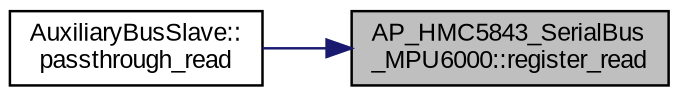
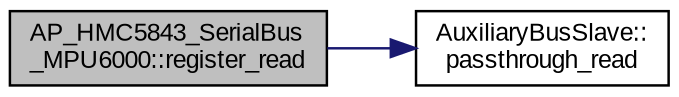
(294, 48) -> (359, 48)
